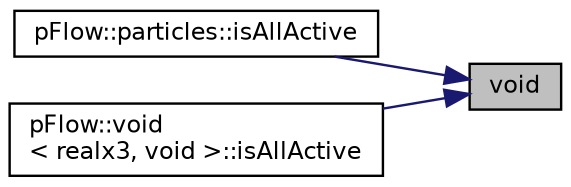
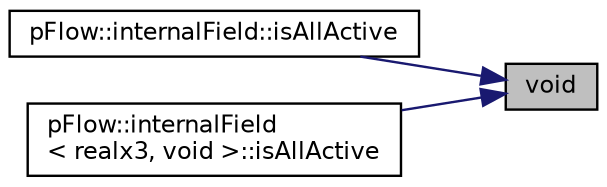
(196, 34) -> (214, 34)
(196, 140) -> (214, 140)
